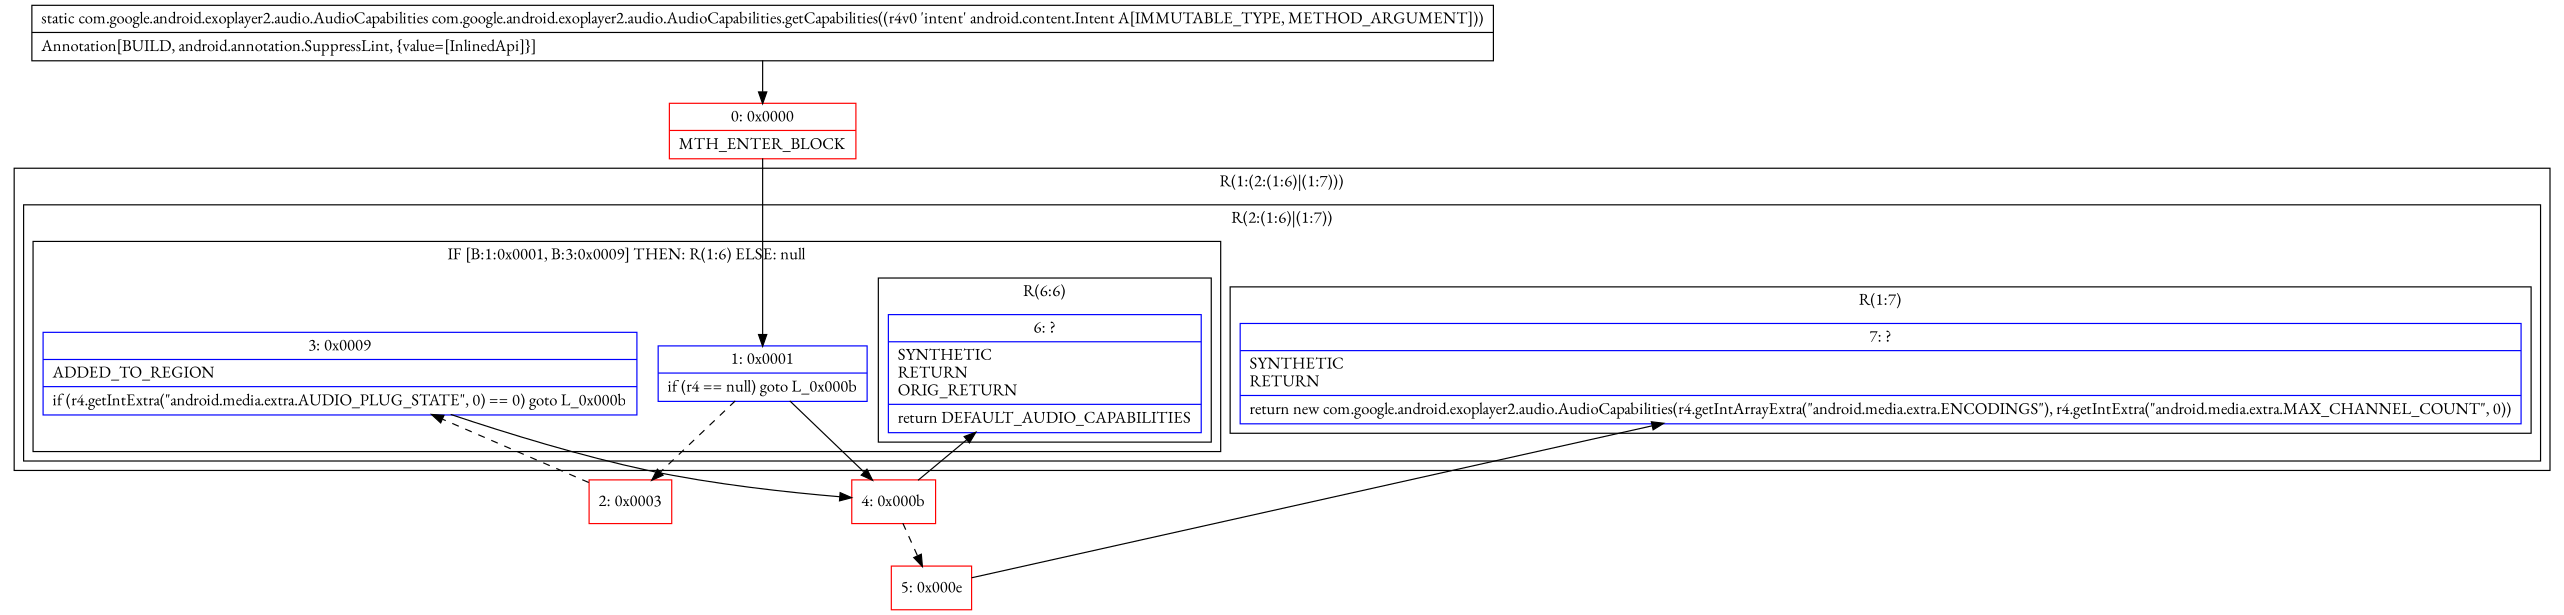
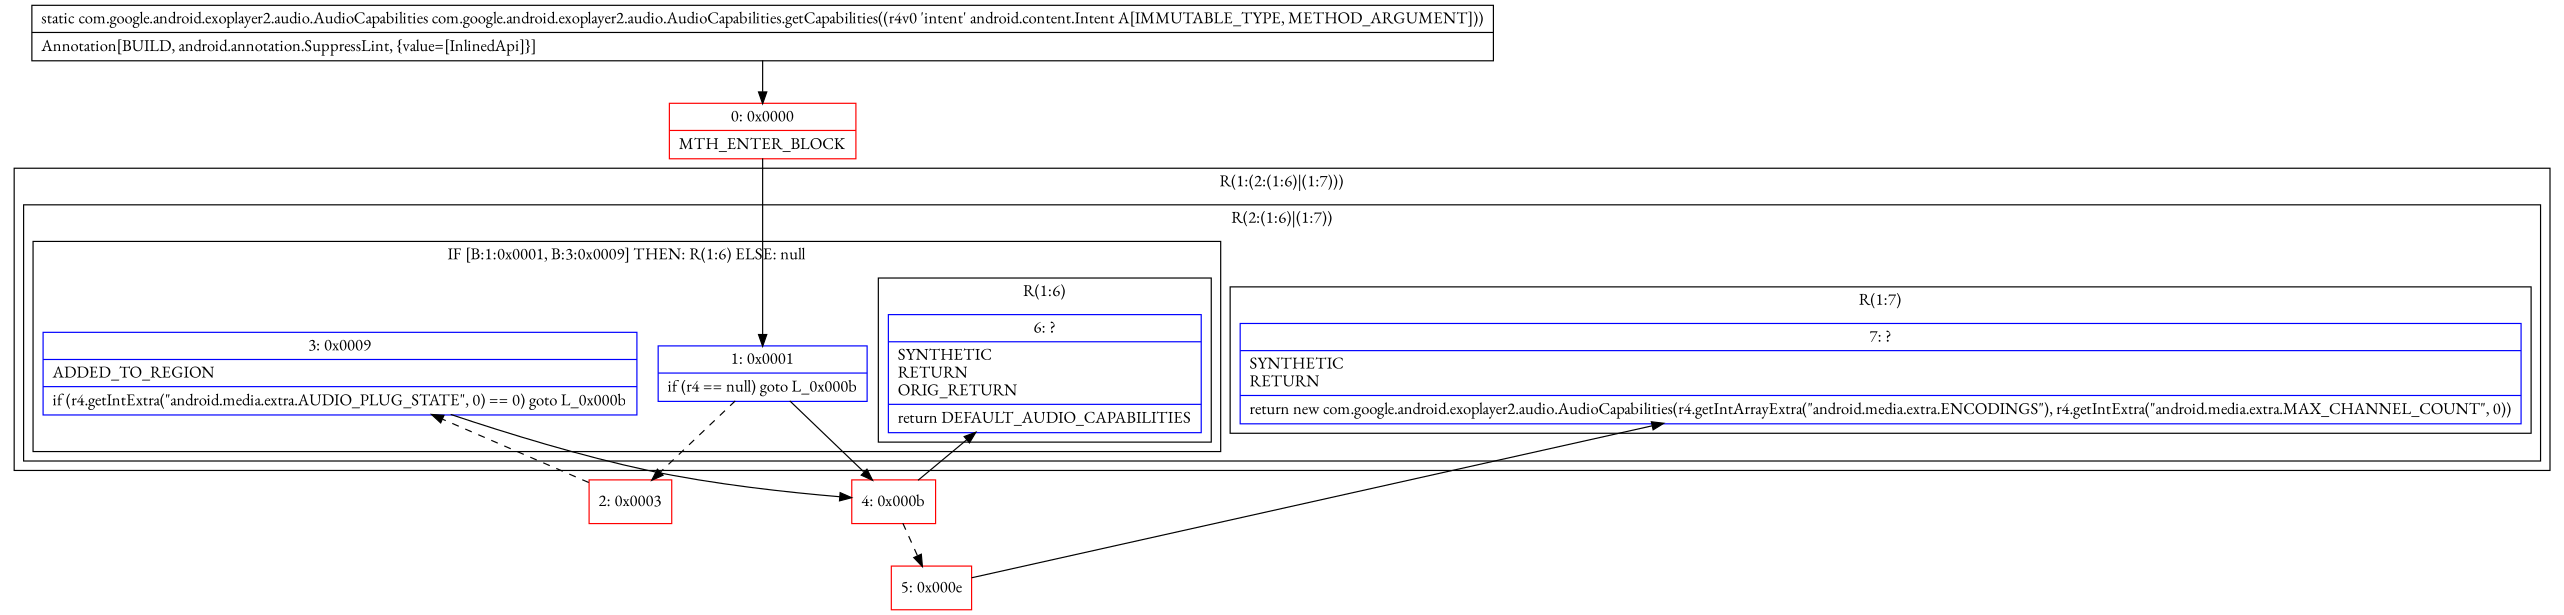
(1045, 292) -> (1045, 292)
